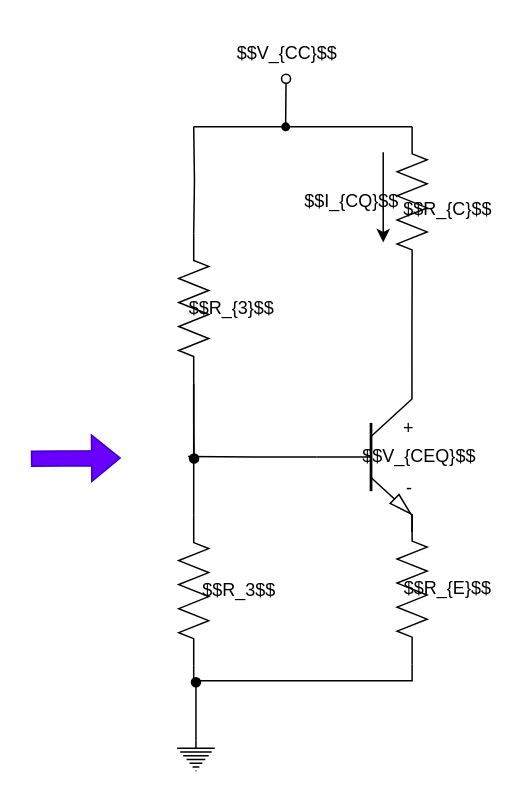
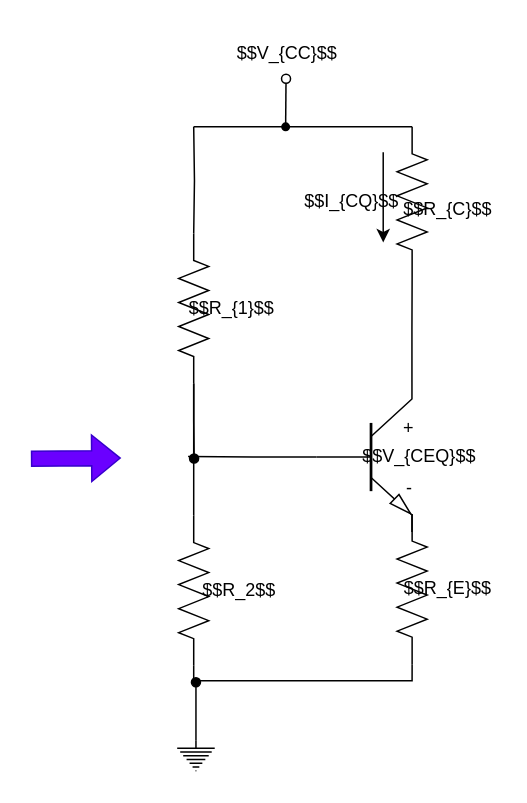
(232, 308) -> (232, 308)
(239, 590) -> (239, 590)
